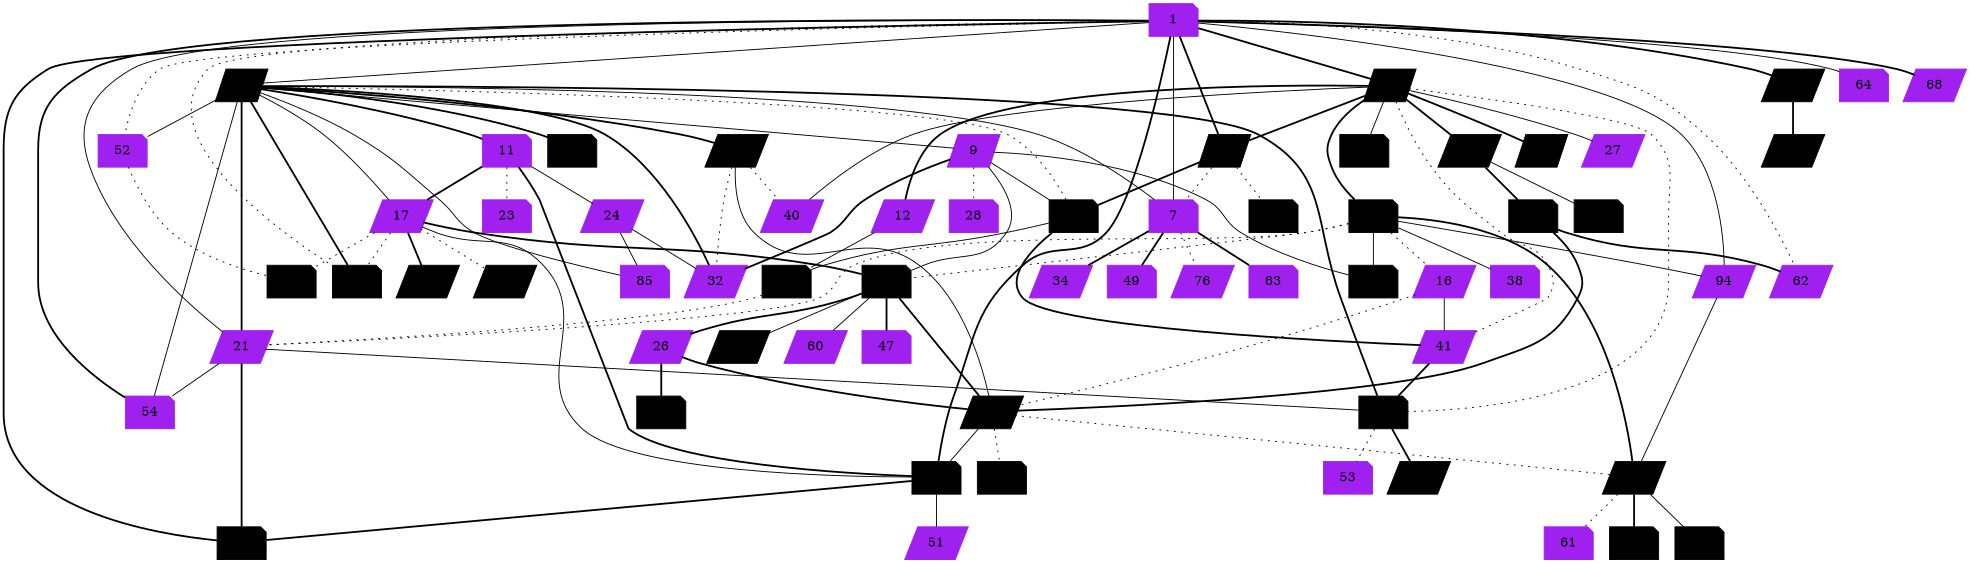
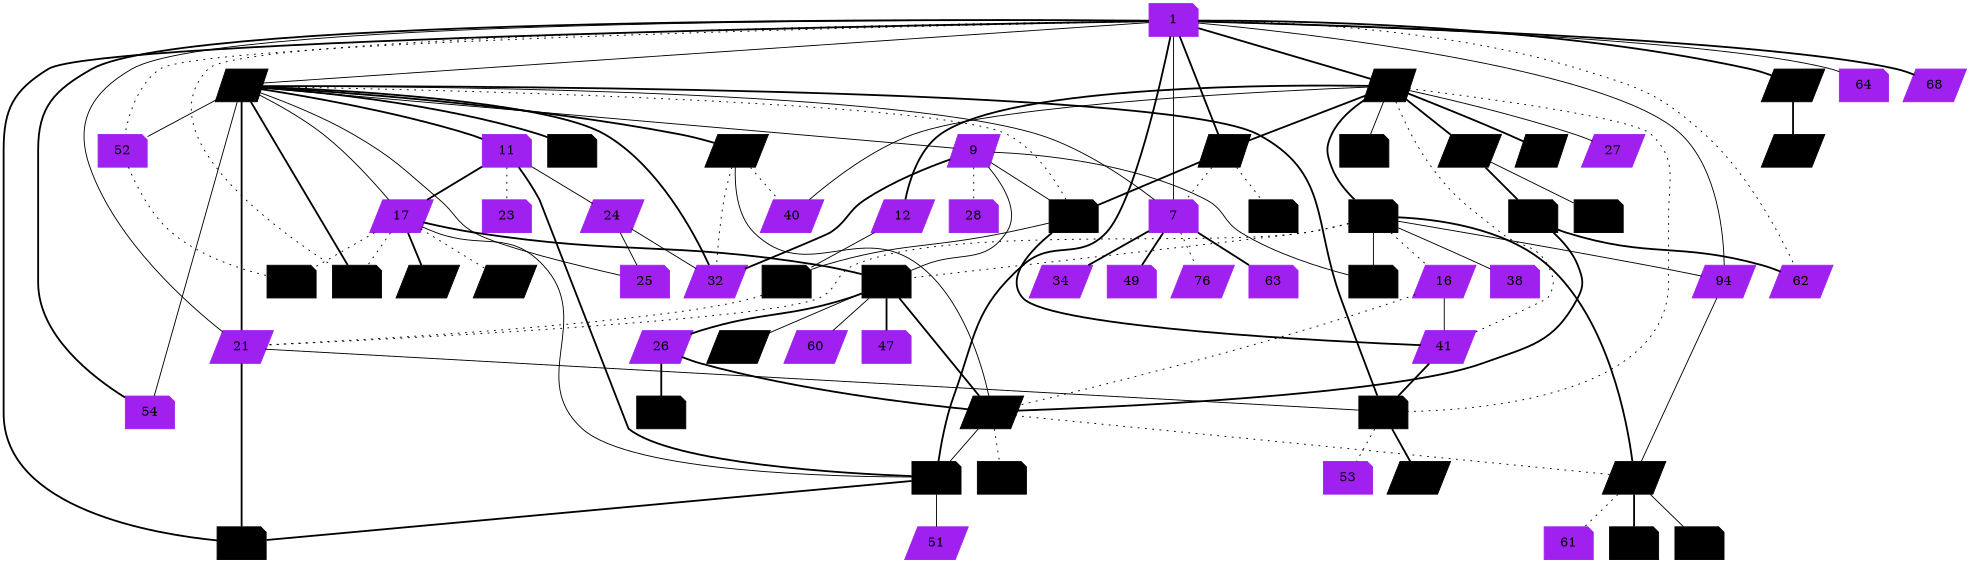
(645, 282) -> (645, 282)
(196, 380) -> none
